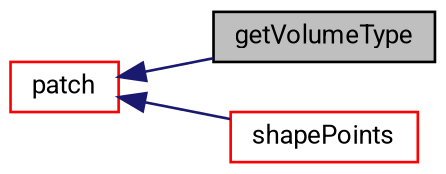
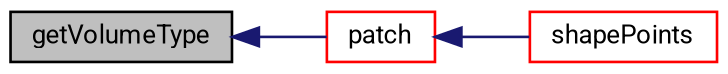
(179, 65) -> (293, 37)
